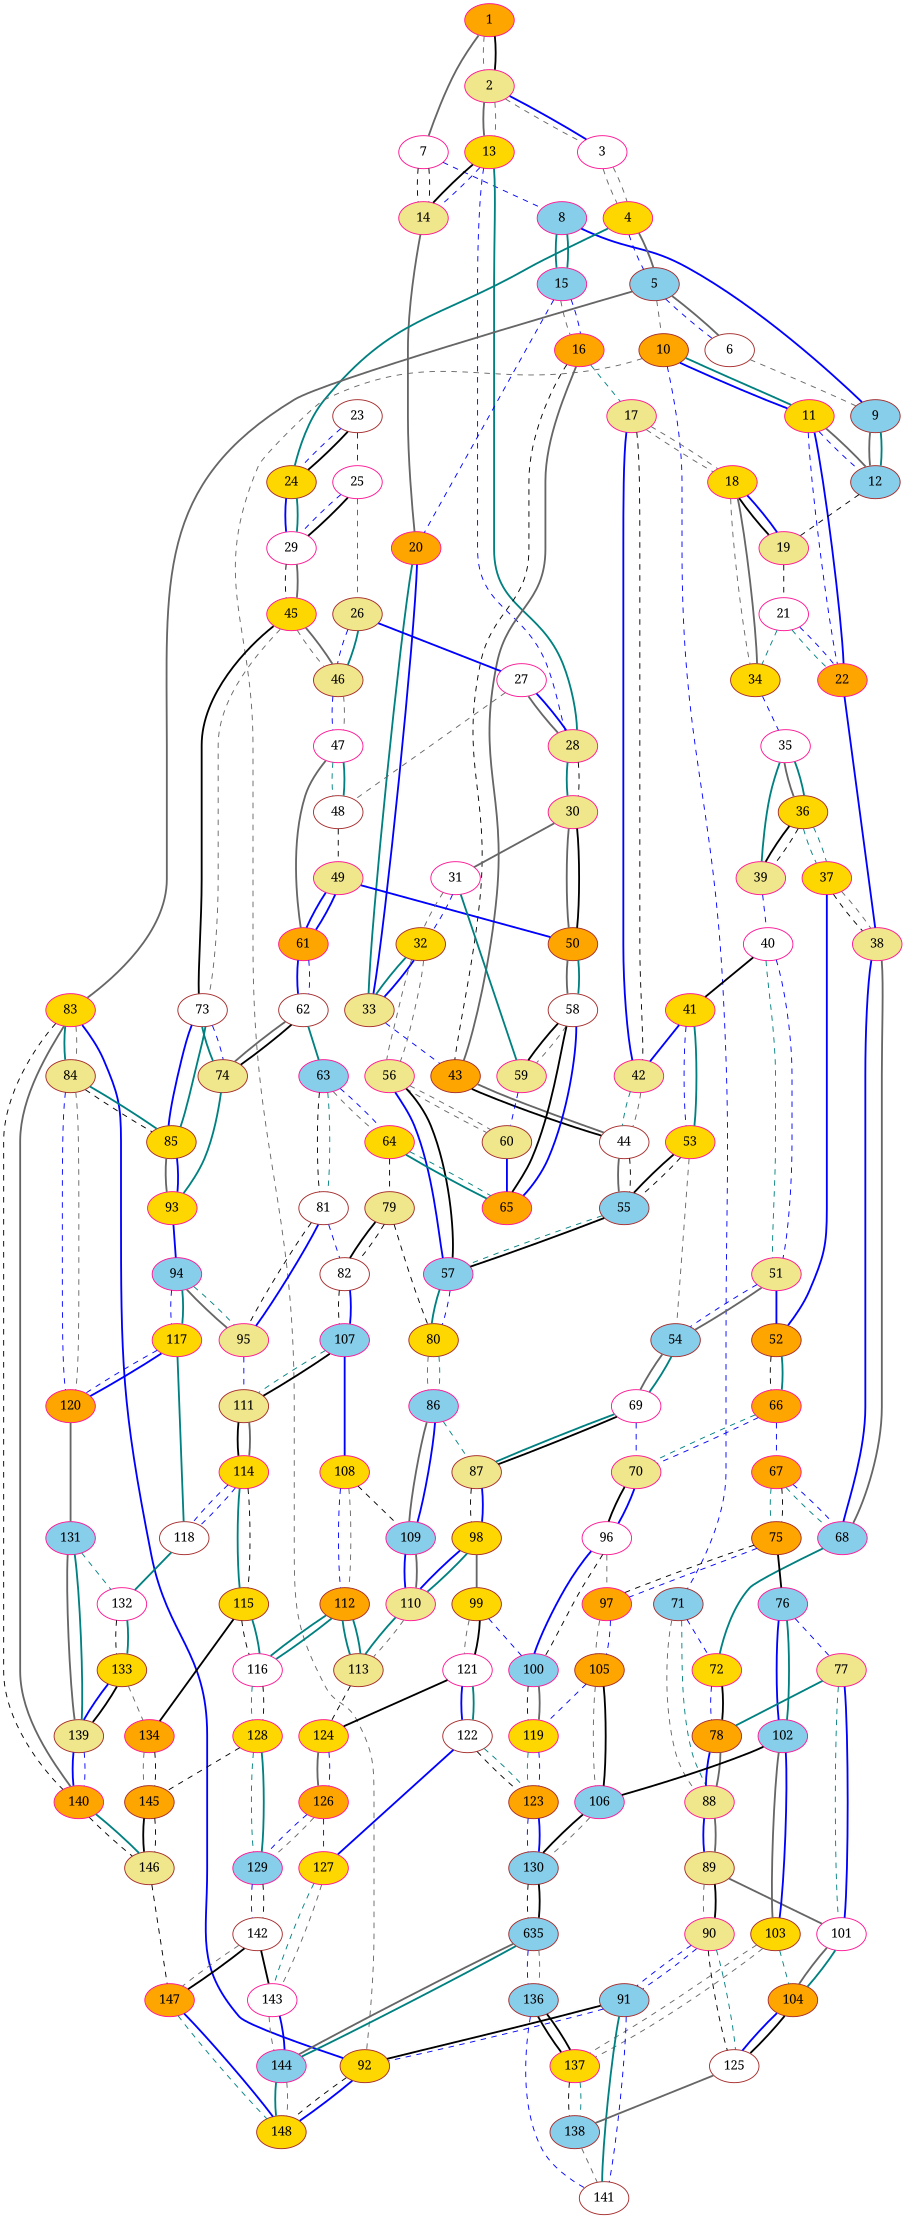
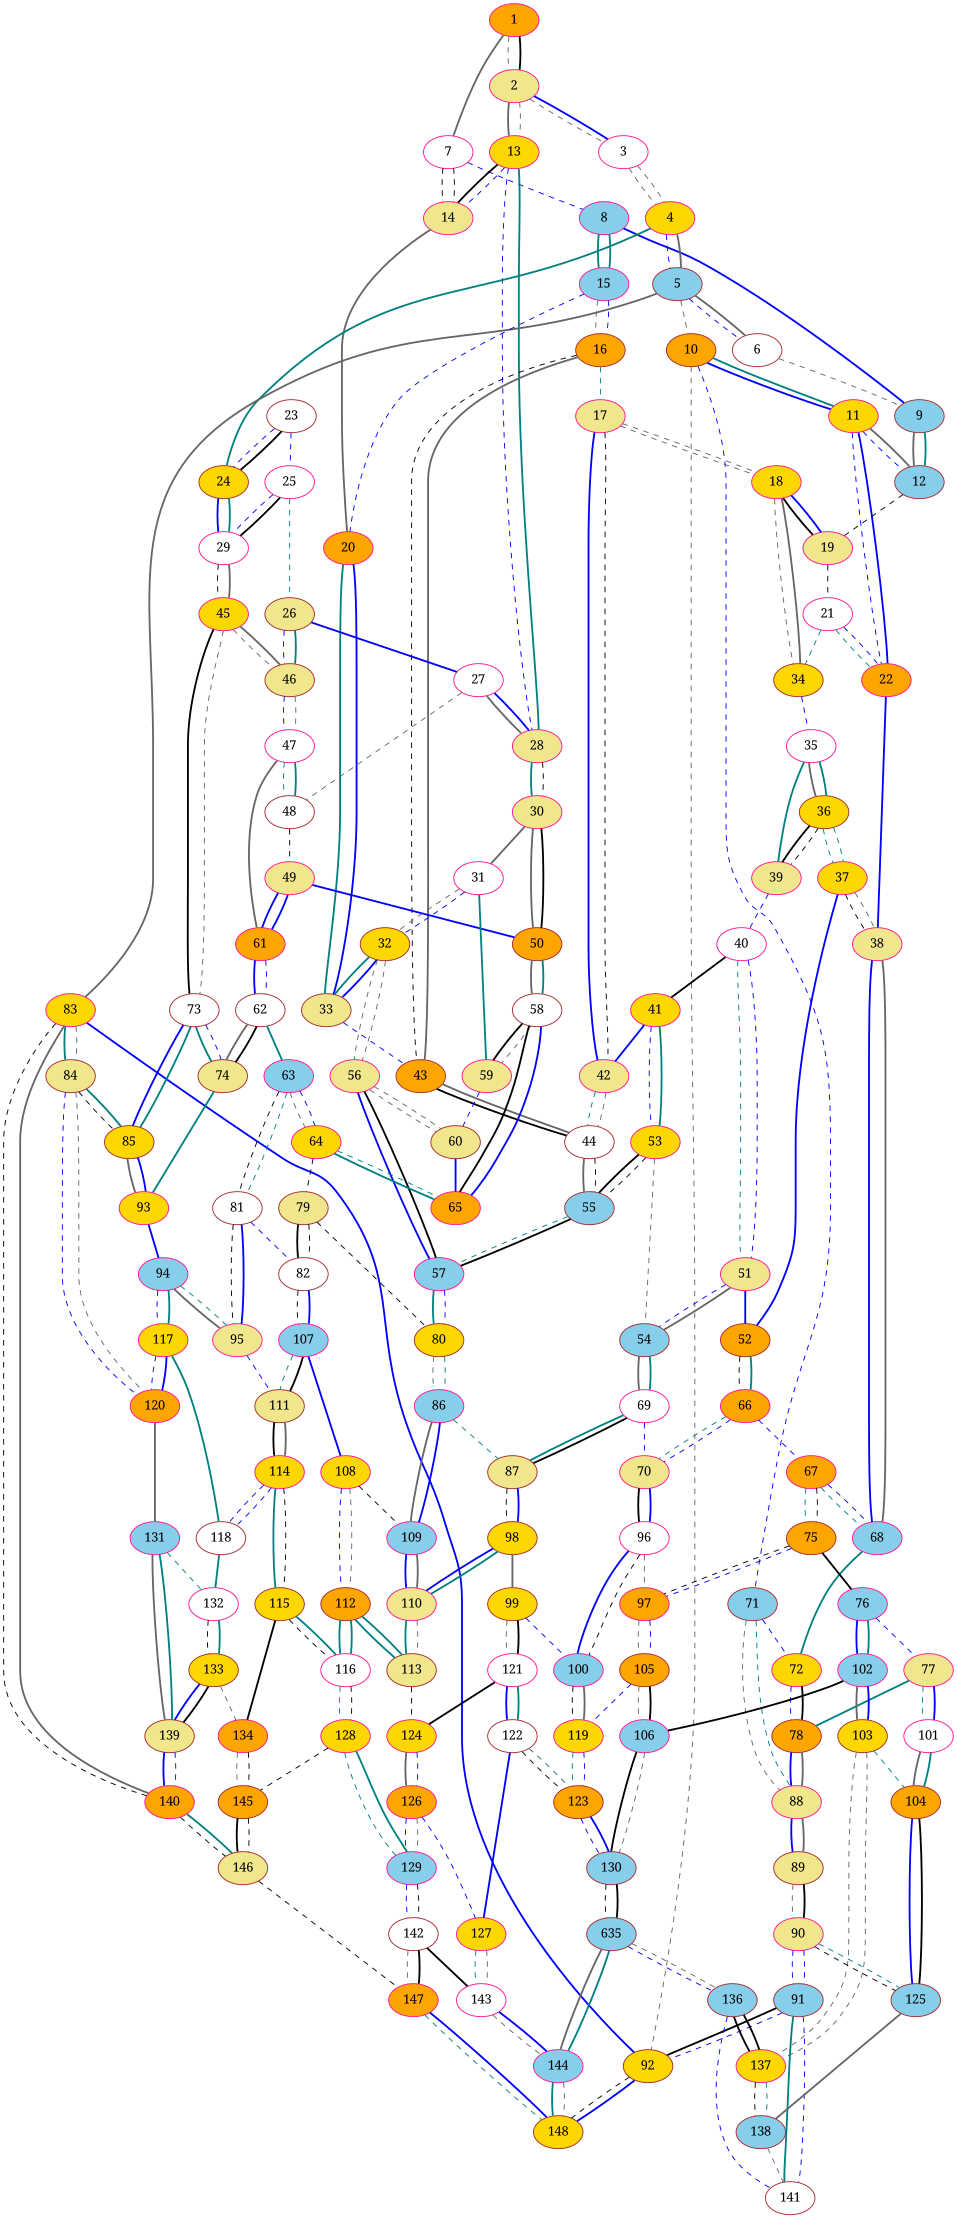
(579, 350) -> (600, 350)
(766, 1897) -> none
(734, 2066) -> (916, 2000)
